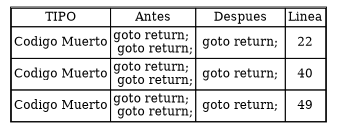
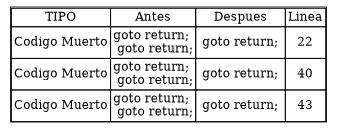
(305, 105) -> (305, 105)
